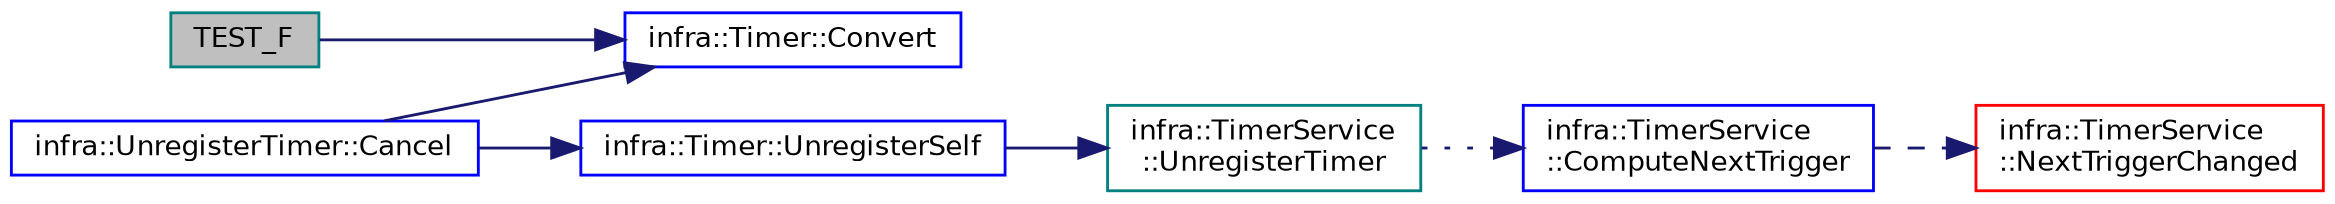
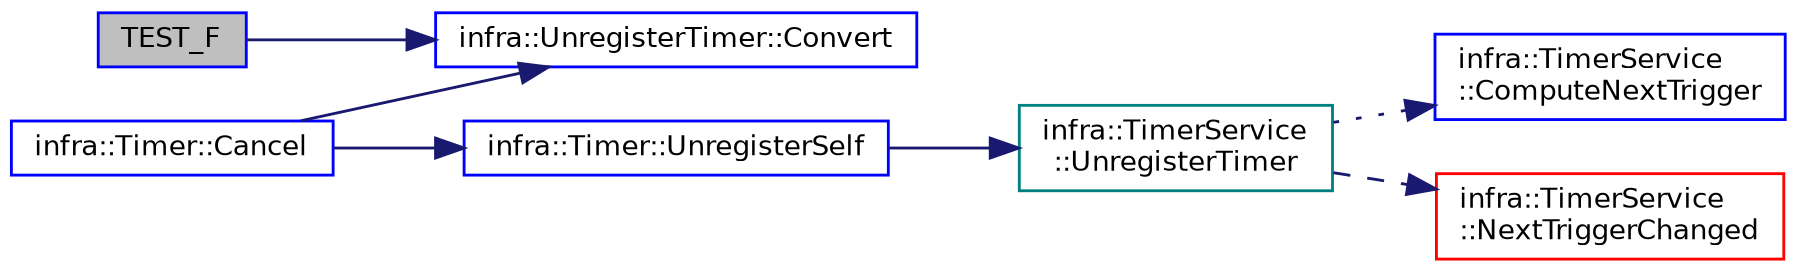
(245, 40) -> (172, 40)
(793, 40) -> (676, 40)
(245, 148) -> (172, 148)
(1910, 148) -> (1370, 179)
